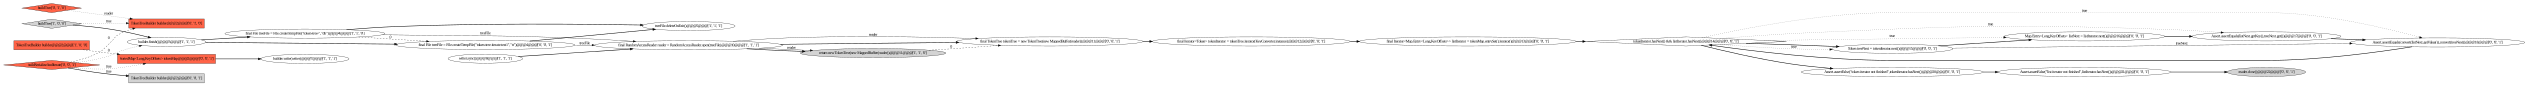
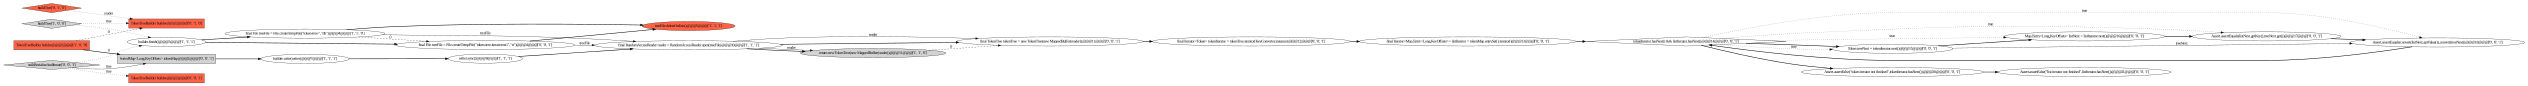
(689, 26) -> (689, 26)
(111, 29) -> (111, 29)
(104, 49) -> (108, 35)
(103, 52) -> (100, 52)
(167, 59) -> (167, 59)
none -> (397, 59)
(52, 65) -> (52, 65)
(108, 69) -> (108, 69)
(2267, 72) -> none
(97, 73) -> (97, 73)
(167, 78) -> (167, 78)
